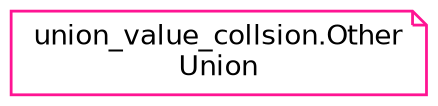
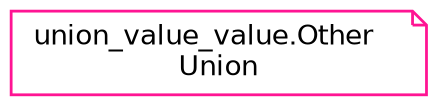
(219, 53) -> (219, 53)
